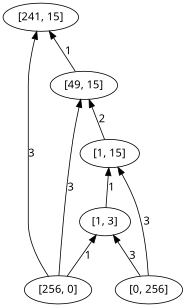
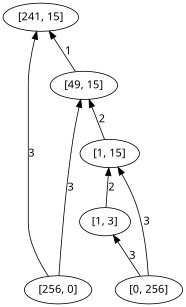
(112, 188) -> (112, 188)
(79, 259) -> none
